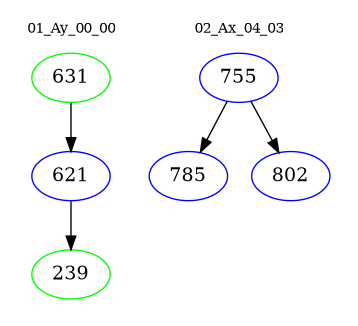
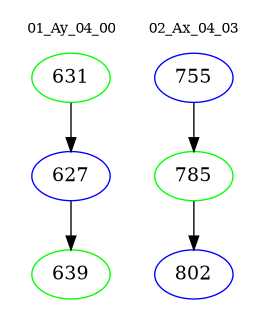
(72, 29) -> (72, 29)
(262, 121) -> (194, 219)
(71, 176) -> (71, 176)
(188, 176) -> (194, 176)
(71, 274) -> (71, 274)
